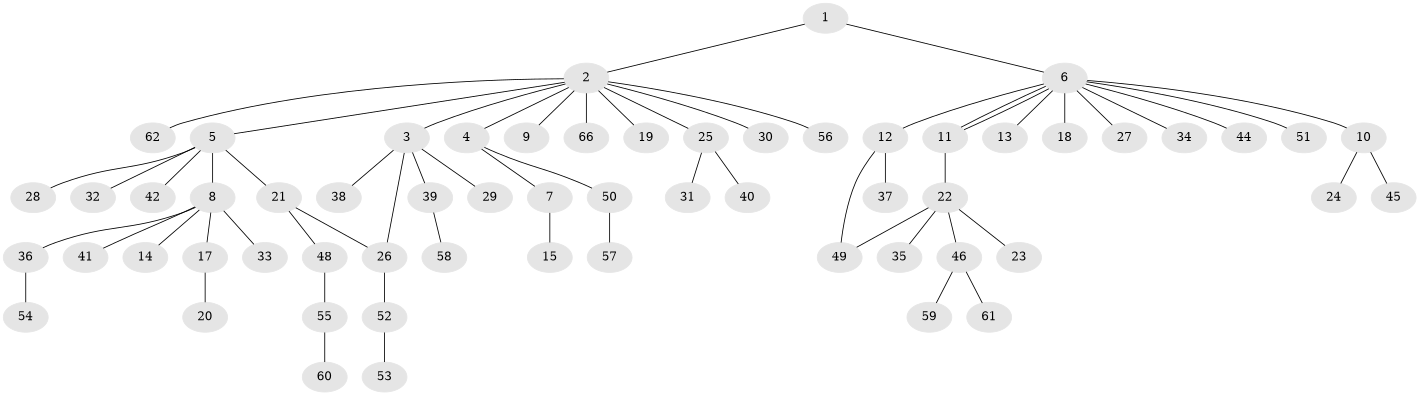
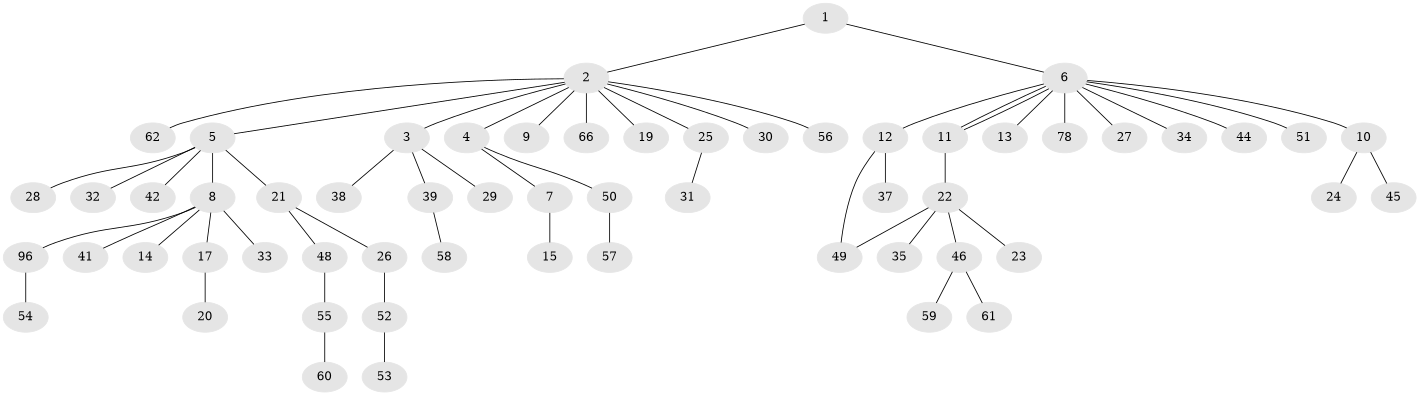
(1065, 138) -> (1065, 138)
(396, 198) -> none
(747, 198) -> none
(26, 257) -> (26, 257)
